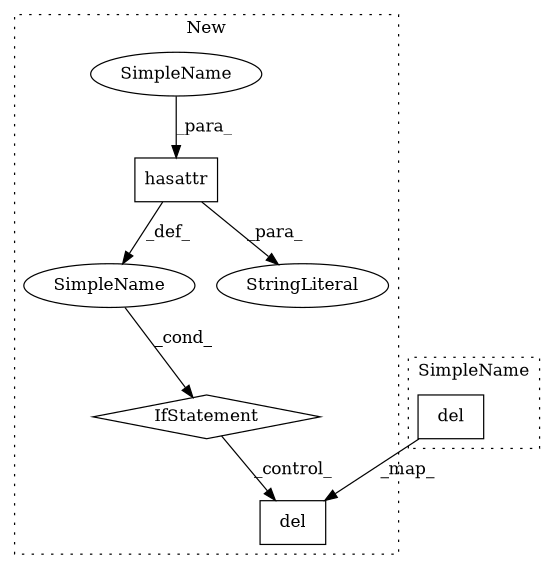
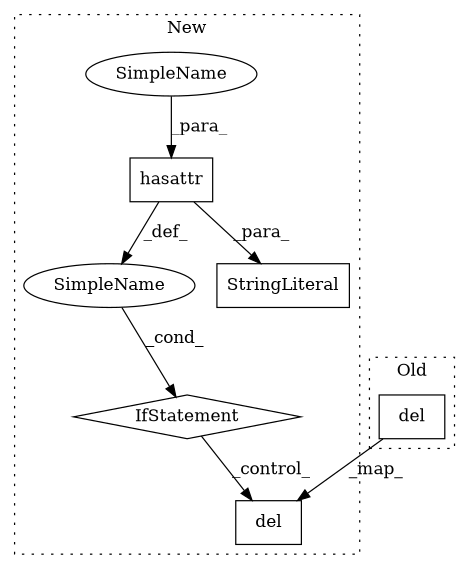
(303, 286) -> (283, 286)
(474, 371) -> (412, 371)
